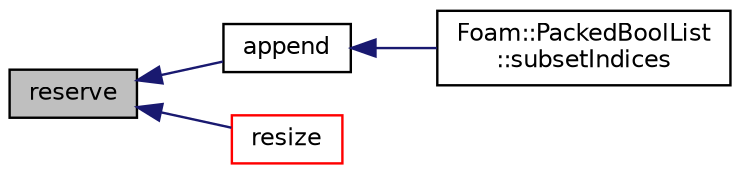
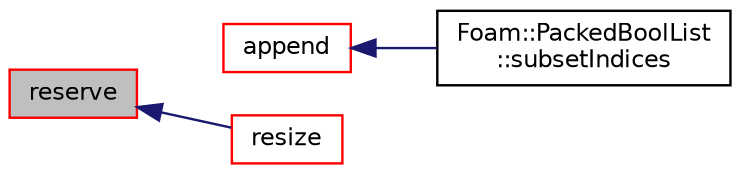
(287, 48) -> (287, 48)
(192, 68) -> none
(73, 94) -> (73, 94)
